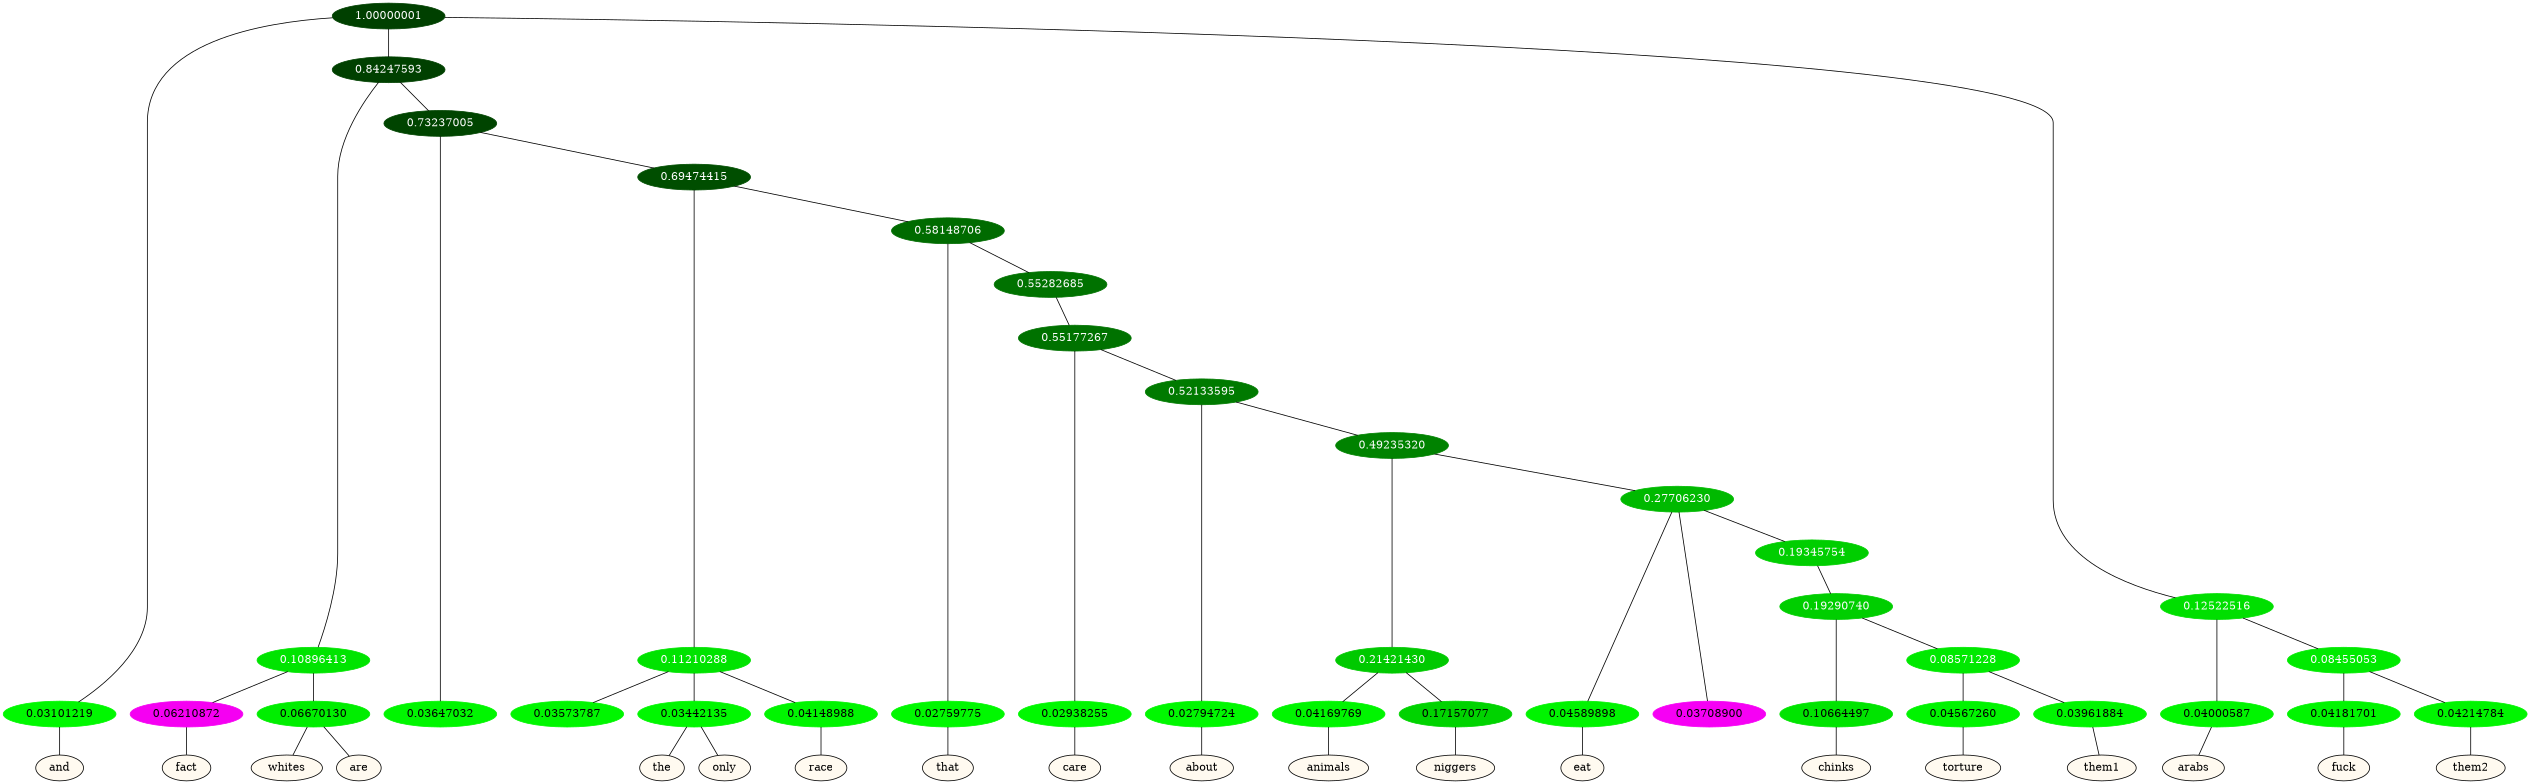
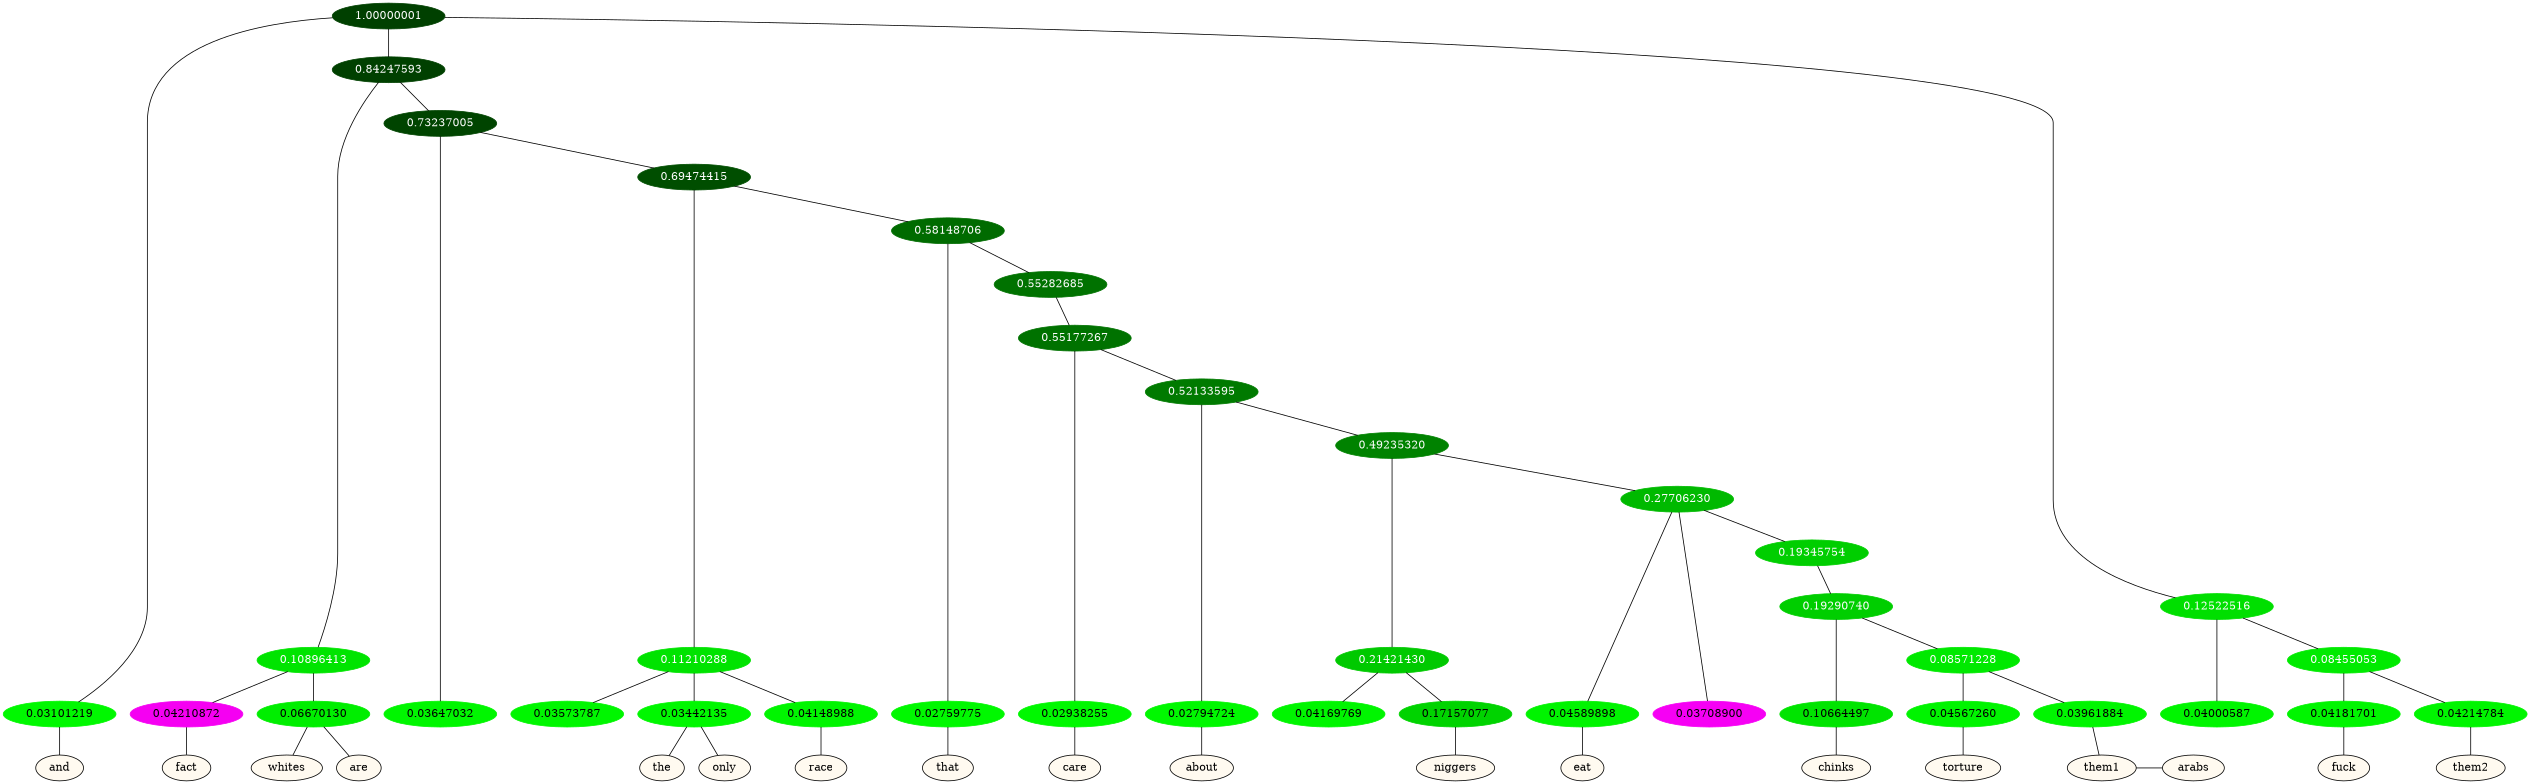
(187, 714) -> (187, 714)
(2205, 741) -> (2149, 768)
(1329, 768) -> none
